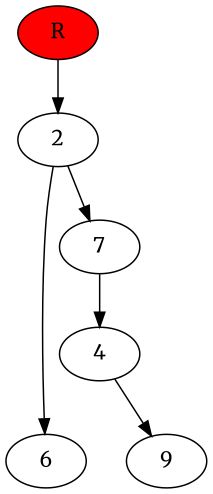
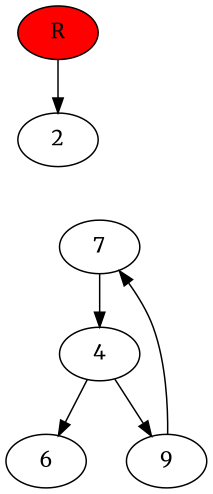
(76, 186) -> (161, 355)
(43, 292) -> (76, 401)
